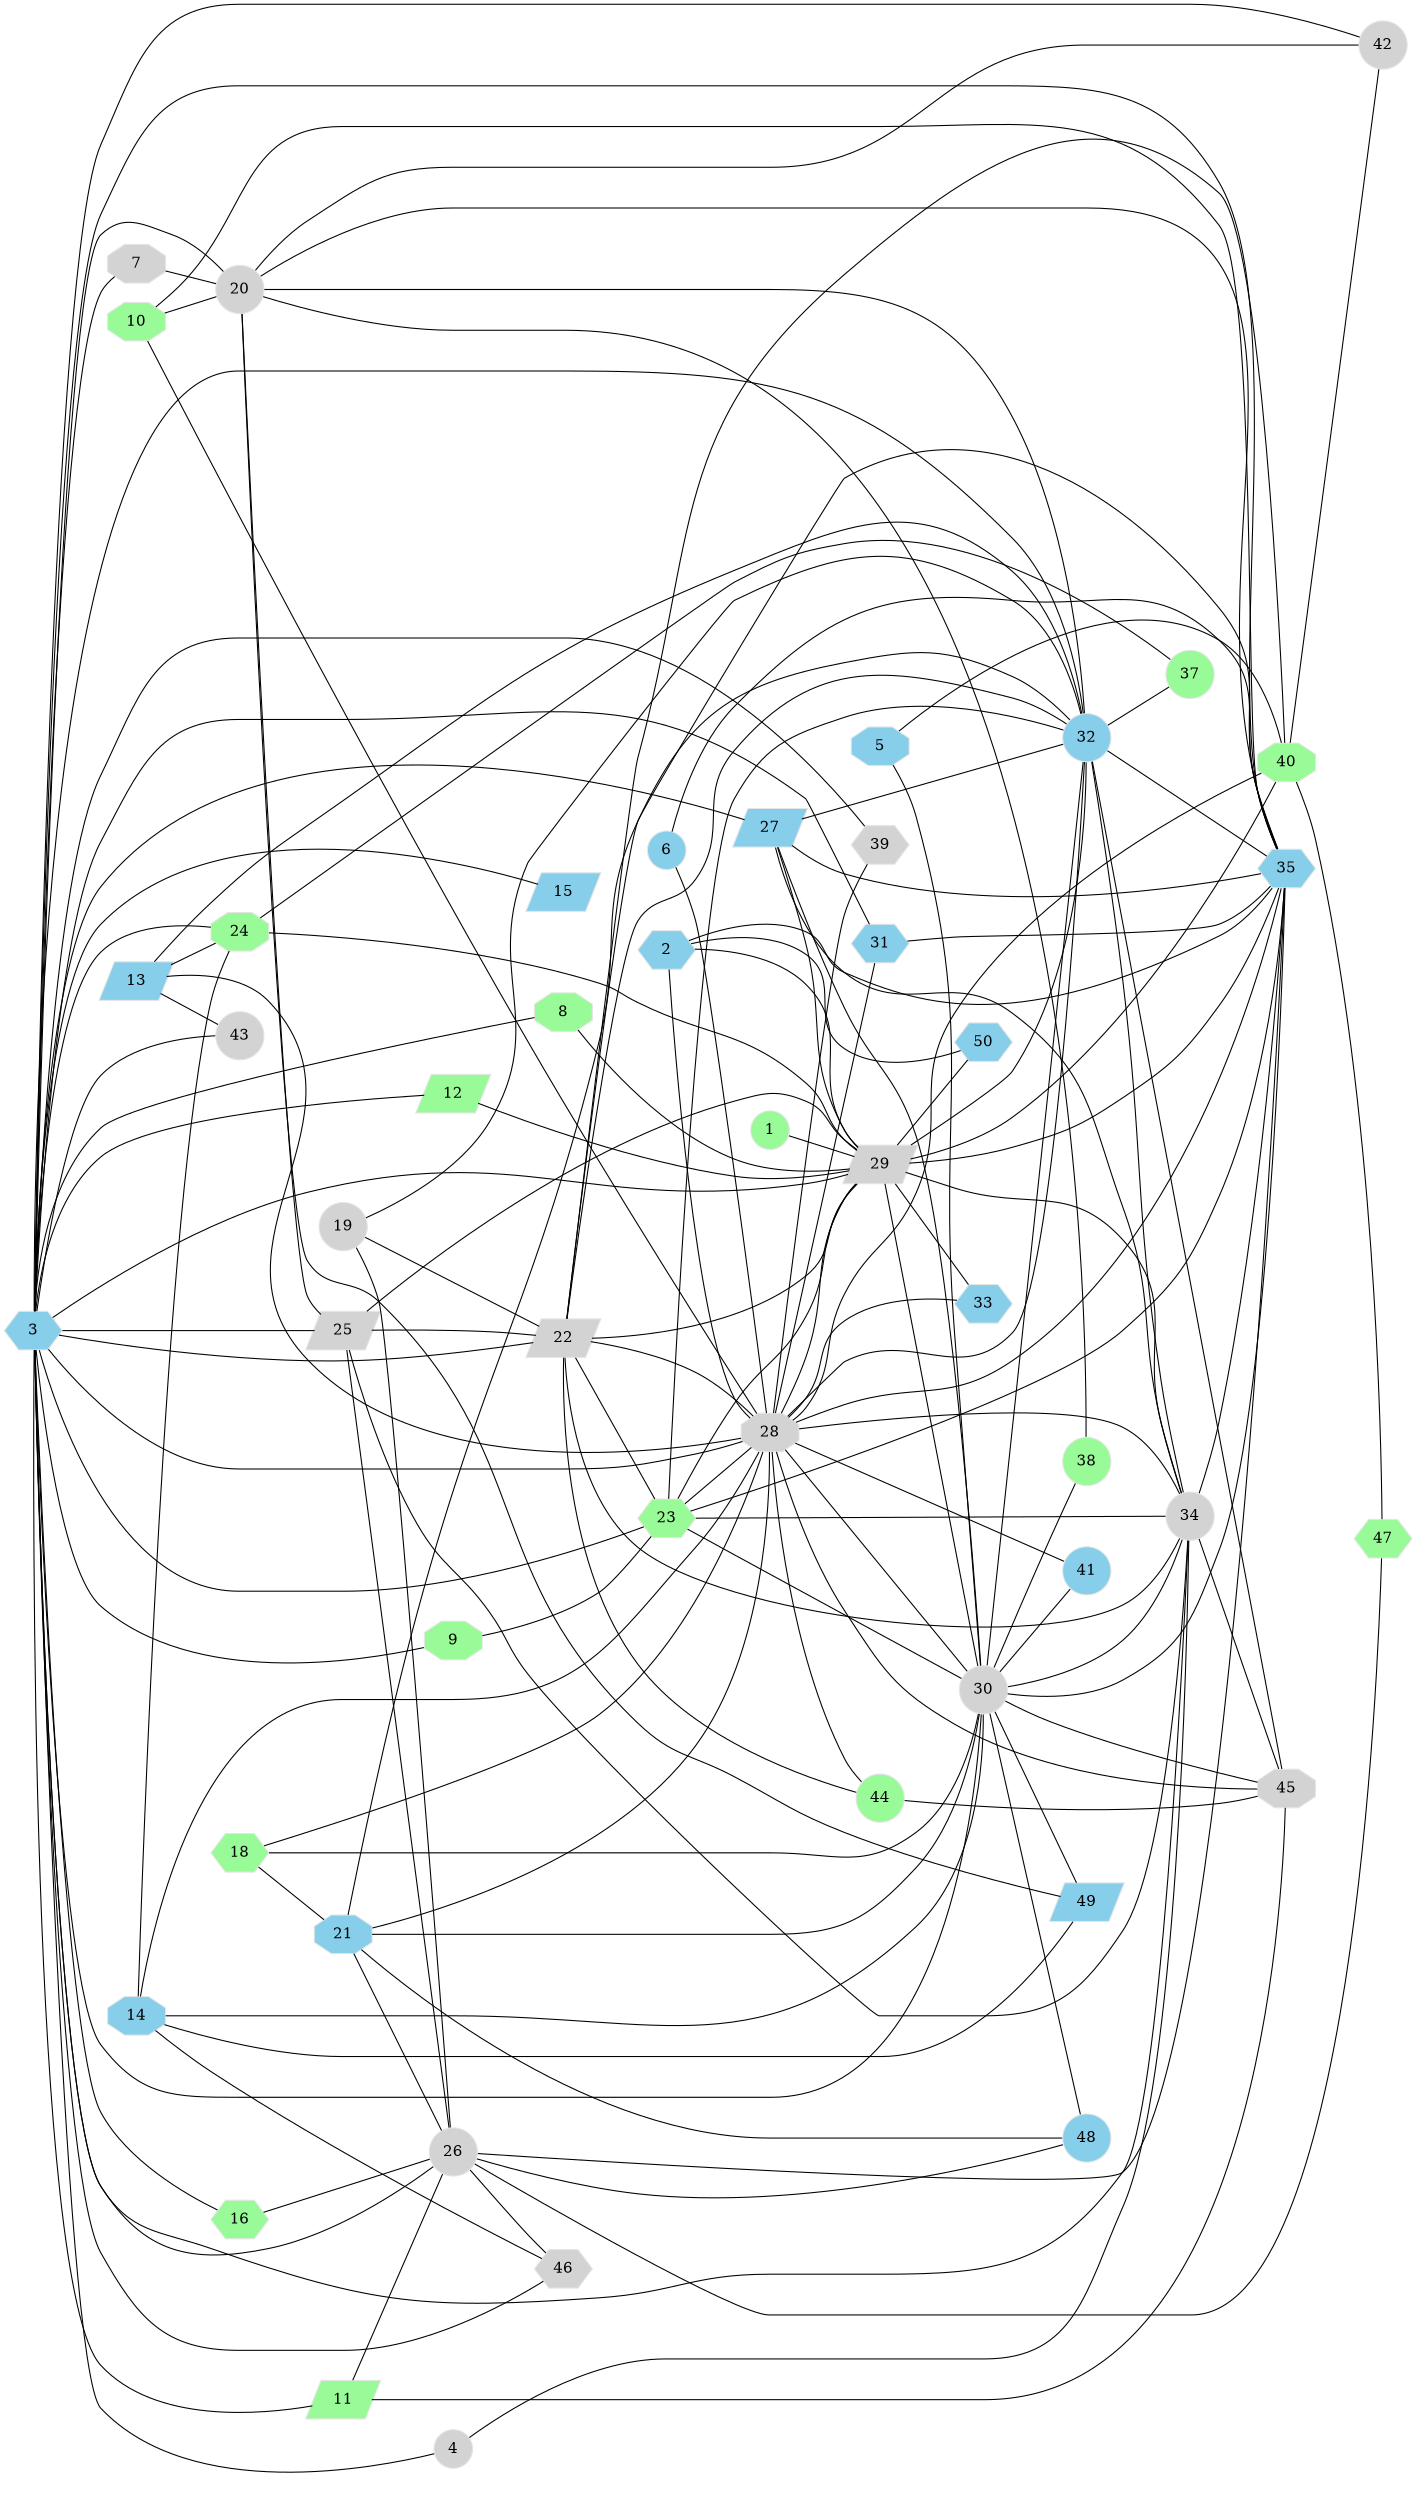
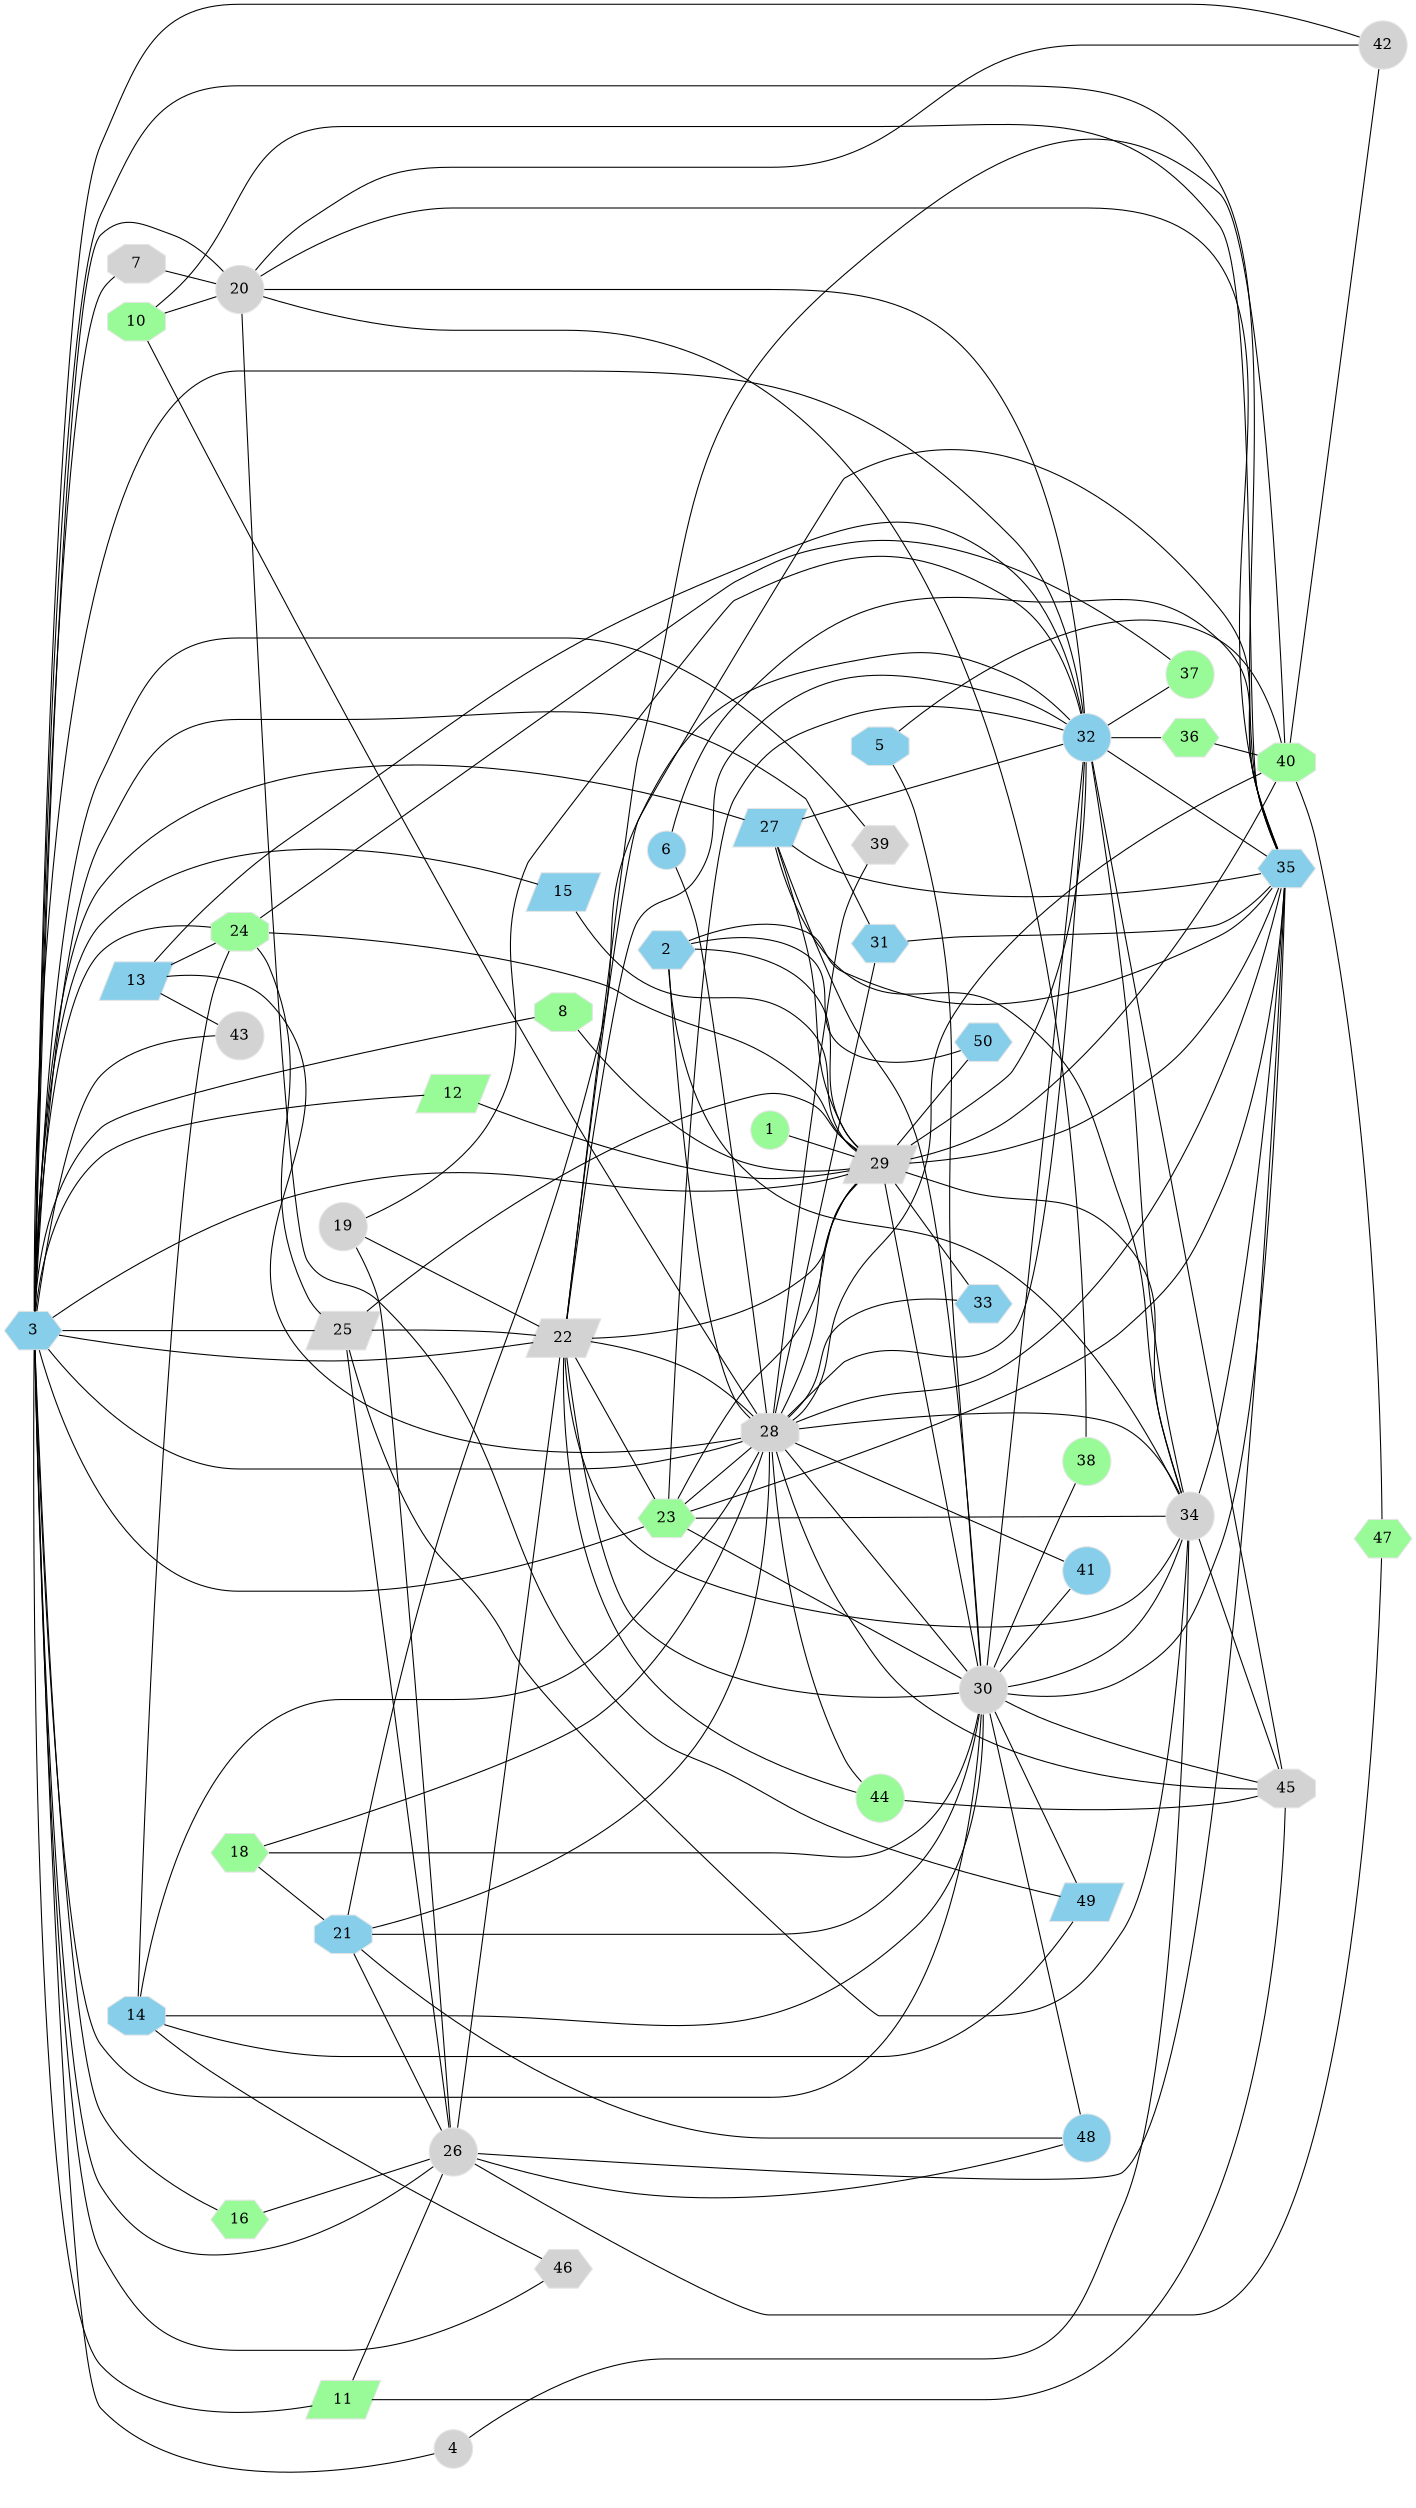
none -> (1190, 738)
(268, 817) -> (284, 1151)
none -> (748, 999)
none -> (650, 1632)
(453, 1641) -> none
(507, 2212) -> (509, 1743)
(450, 2303) -> (906, 1231)
